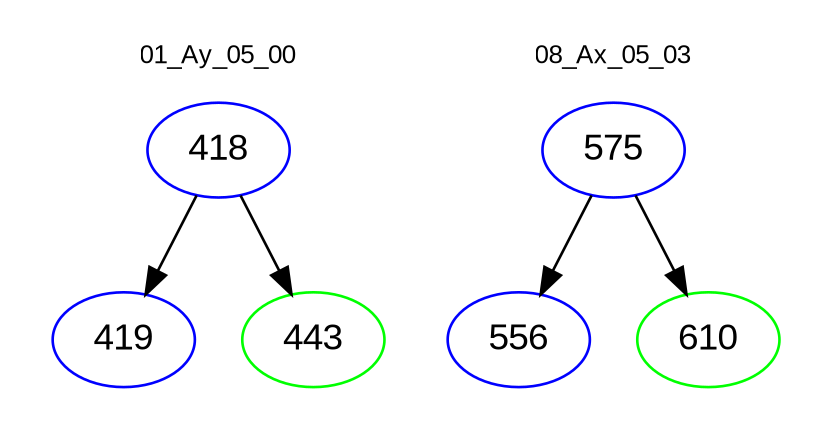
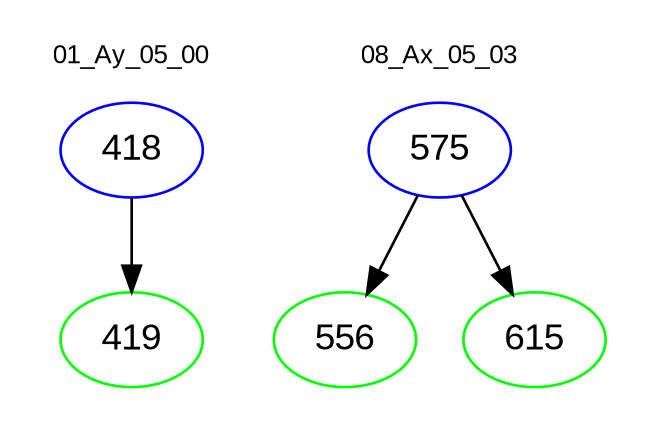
(124, 340) -> (132, 340)
(313, 340) -> none
(519, 340) -> (345, 340)
(708, 340) -> (535, 340)
